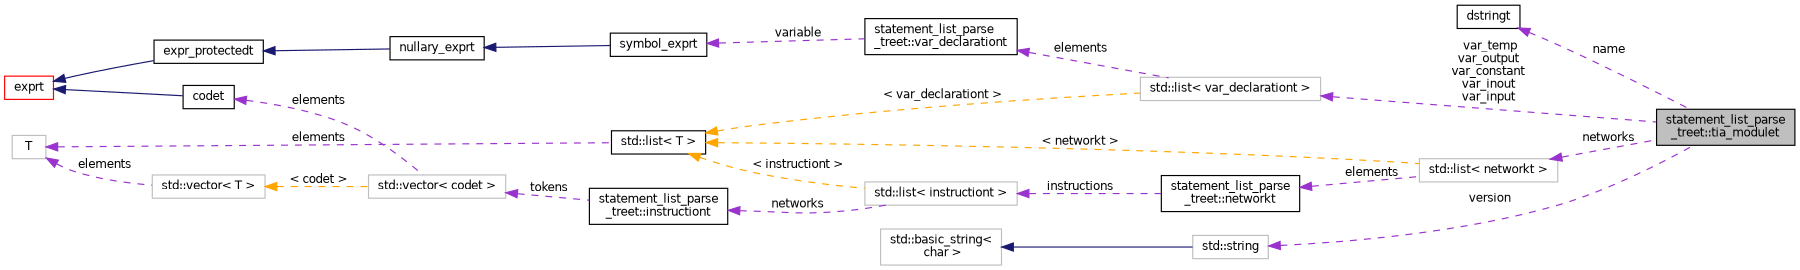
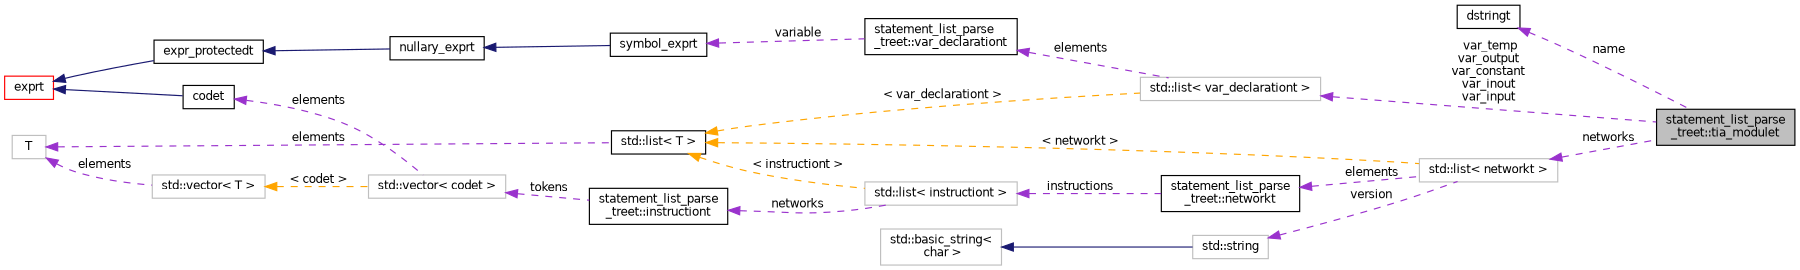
(1494, 220) -> (1369, 210)
